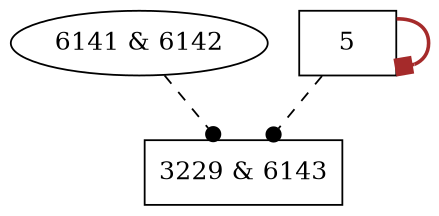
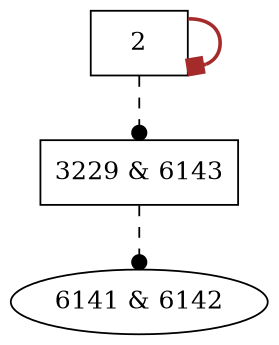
(348, 43) -> (139, 43)
(186, 102) -> (139, 230)
